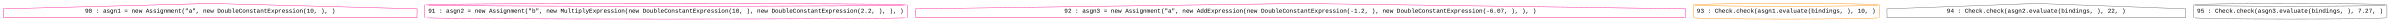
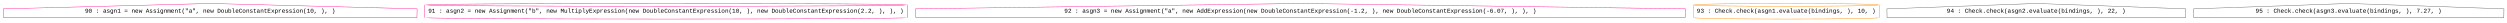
(2290, 11) -> (2349, 11)
